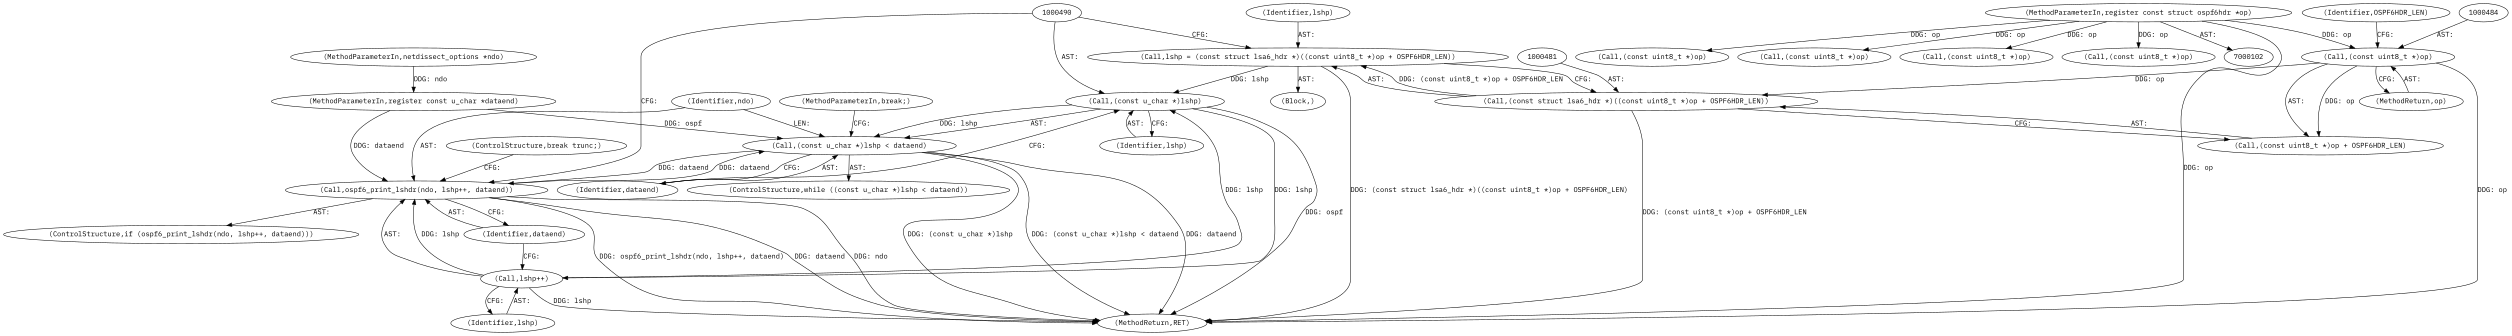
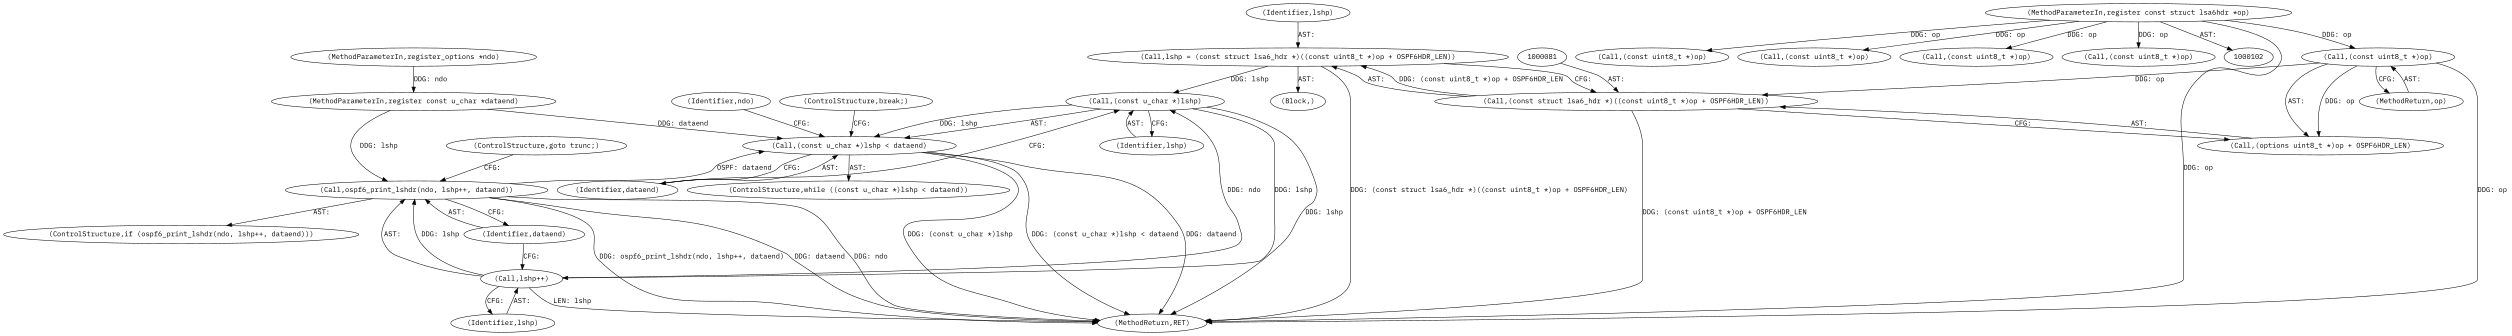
(1057, 13) -> none
(2139, 13) -> (2139, 13)
(2376, 13) -> none
(2484, 13) -> none
(414, 57) -> (414, 57)
(1542, 57) -> (1542, 57)
(2249, 57) -> (2249, 57)
(856, 101) -> (856, 101)
(545, 112) -> none
(683, 124) -> (683, 124)
(804, 124) -> (804, 124)
(379, 146) -> (379, 146)
(536, 146) -> (536, 146)
(2321, 146) -> (2321, 146)
(744, 168) -> (744, 168)
(638, 173) -> none
(1244, 190) -> (1244, 190)
(1324, 212) -> (1324, 212)
(572, 301) -> (572, 301)
